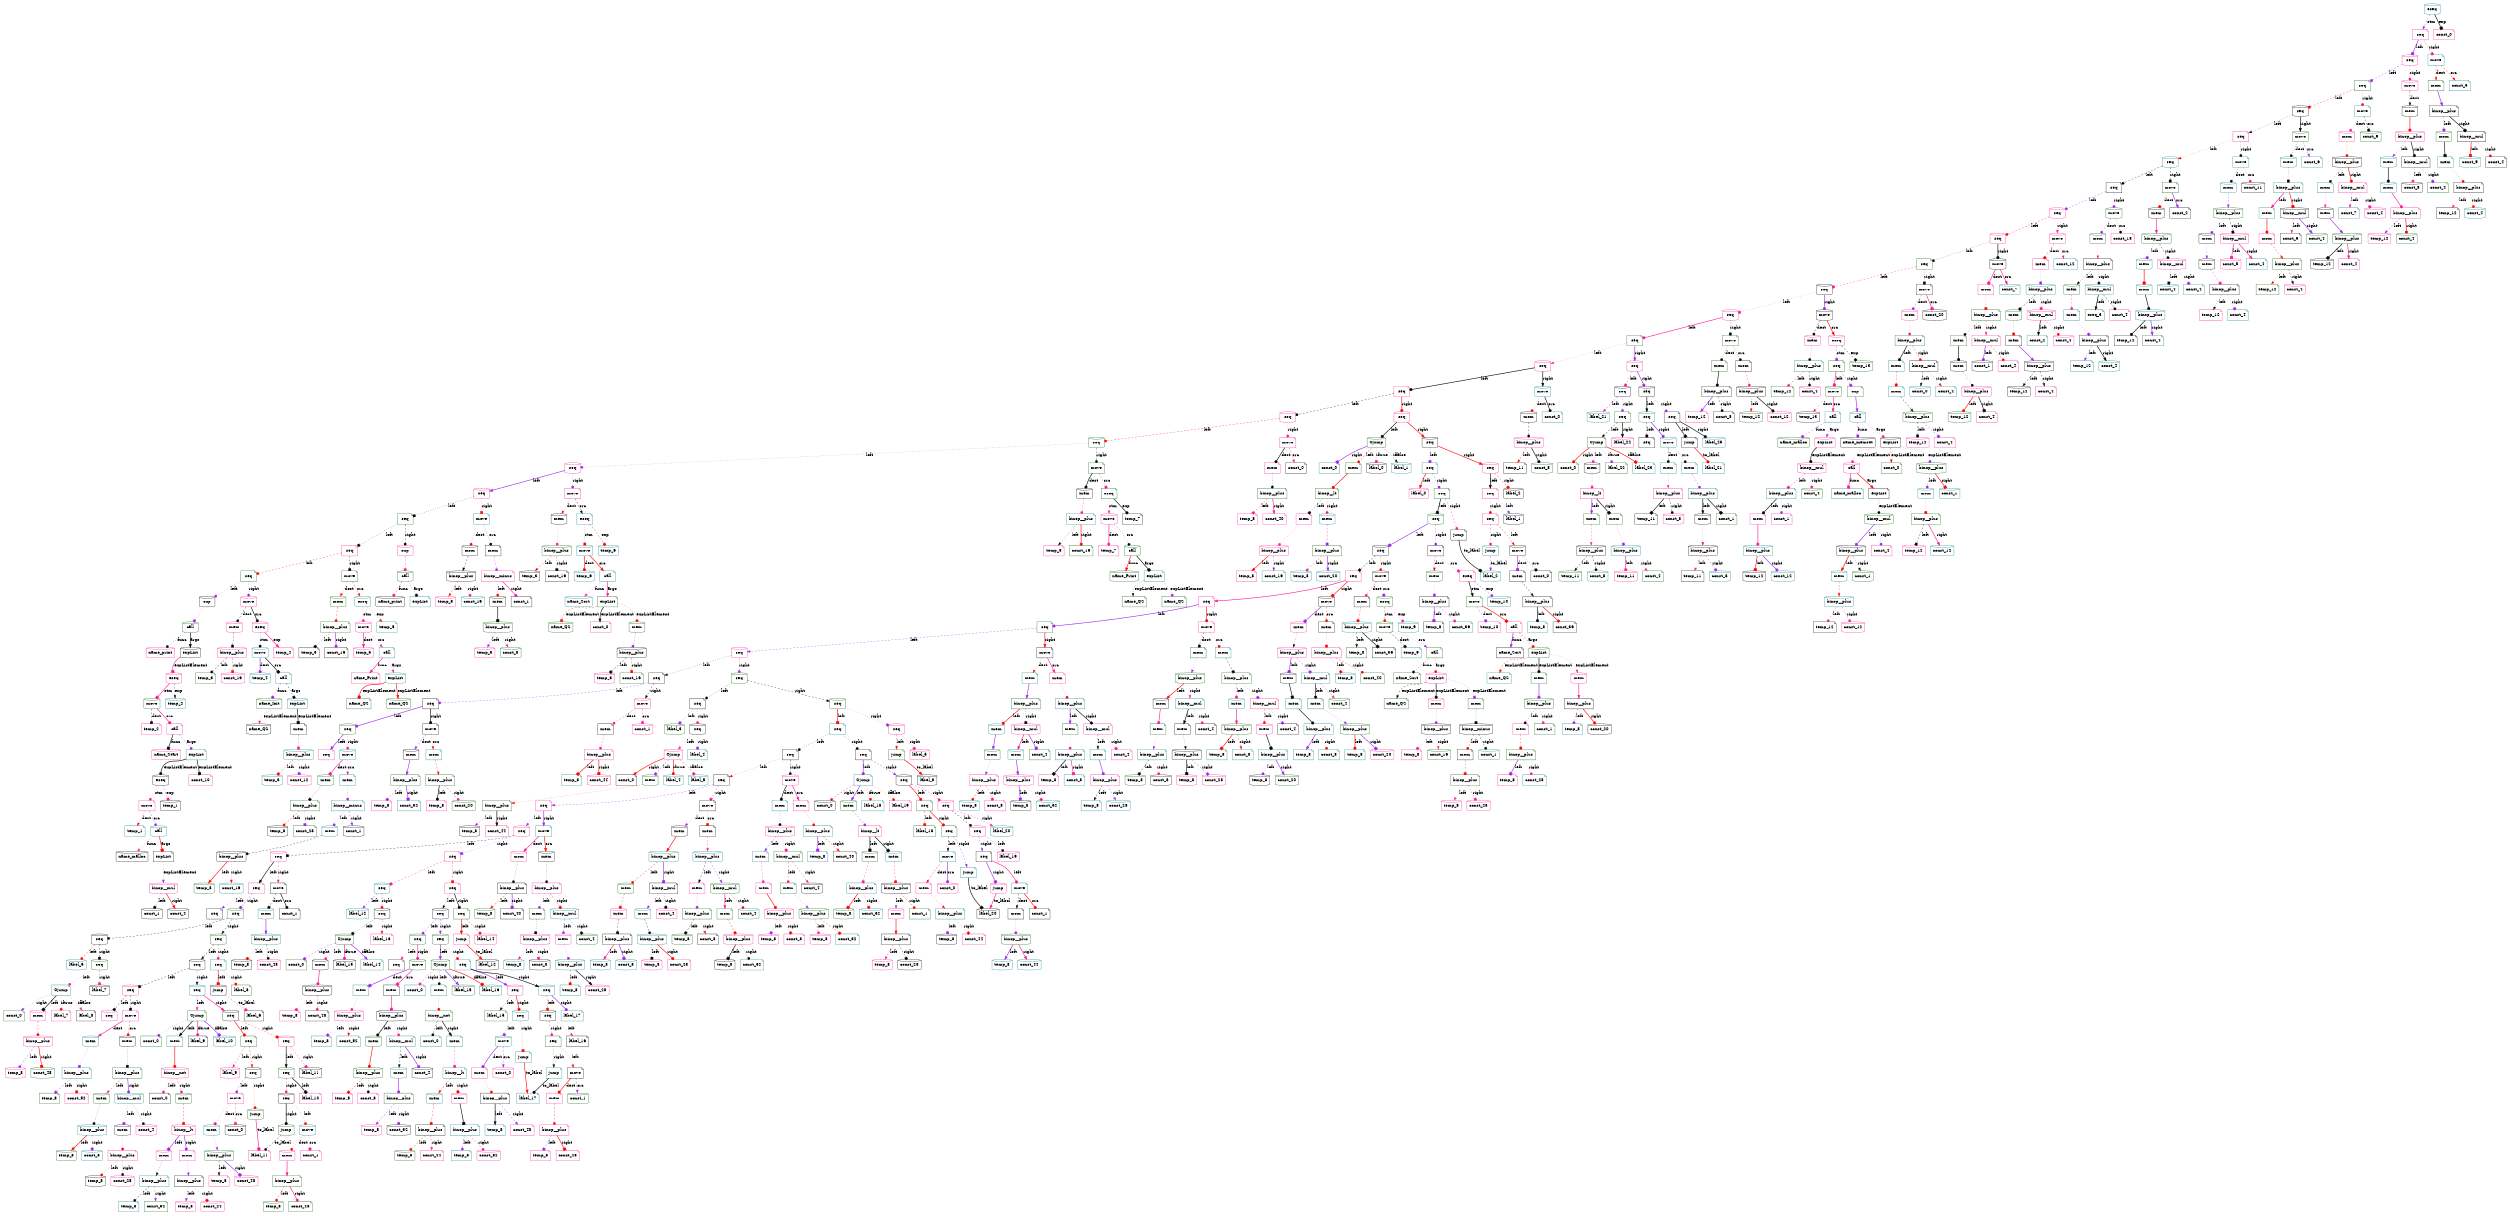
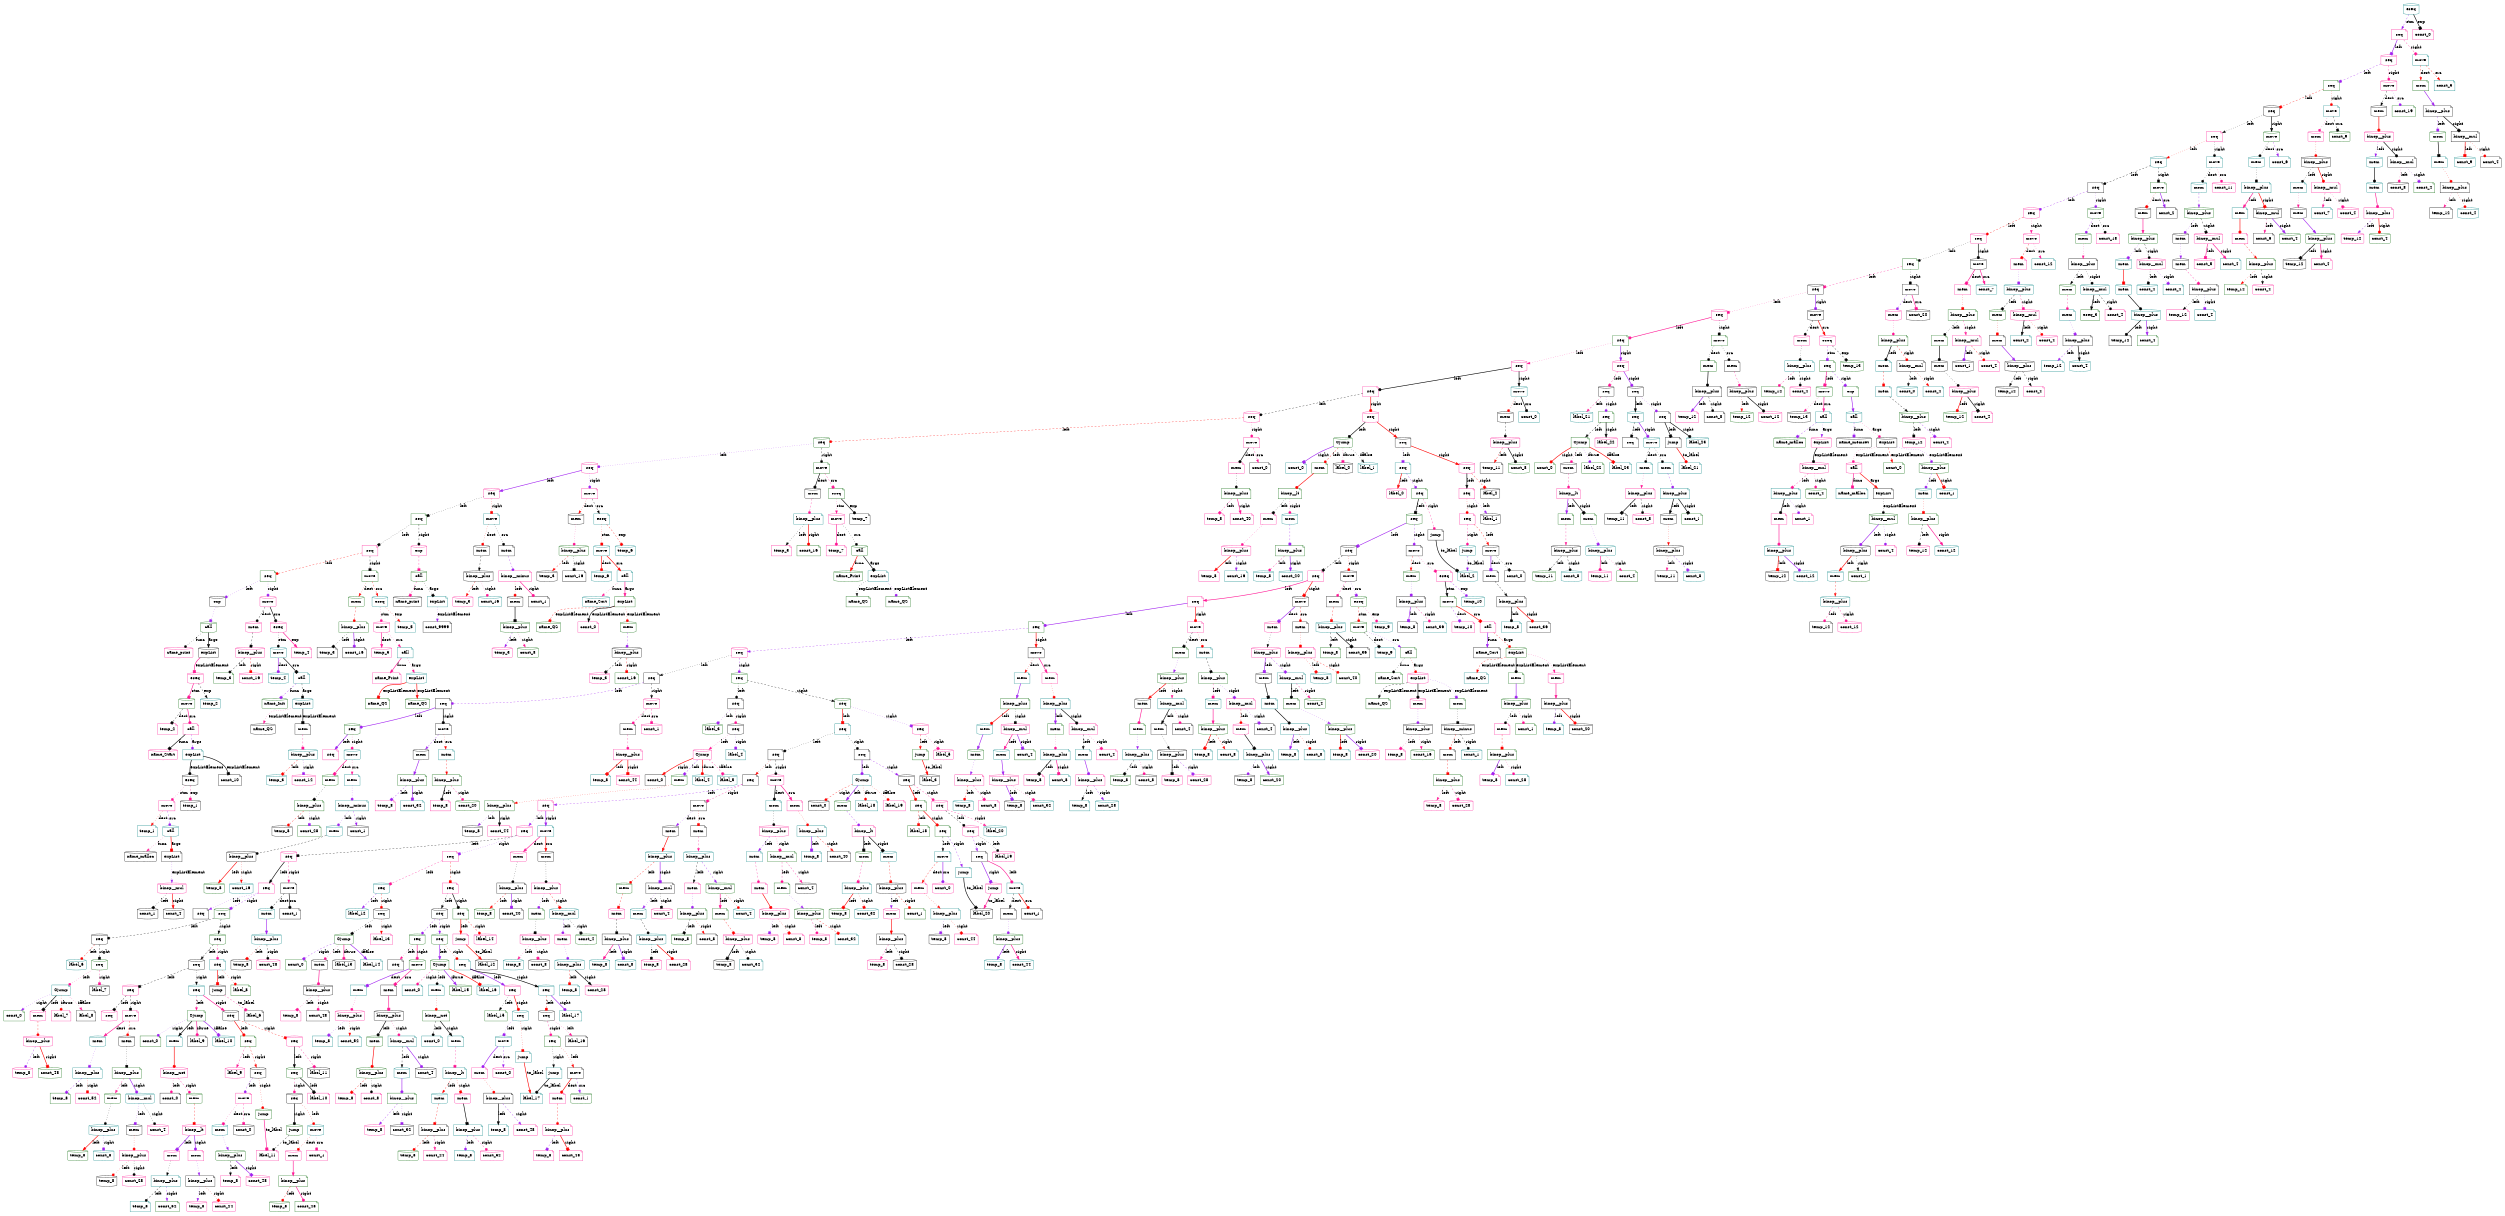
none -> (2404, 111)
(2253, 188) -> (2224, 188)
none -> (437, 627)
(201, 780) -> (230, 780)
